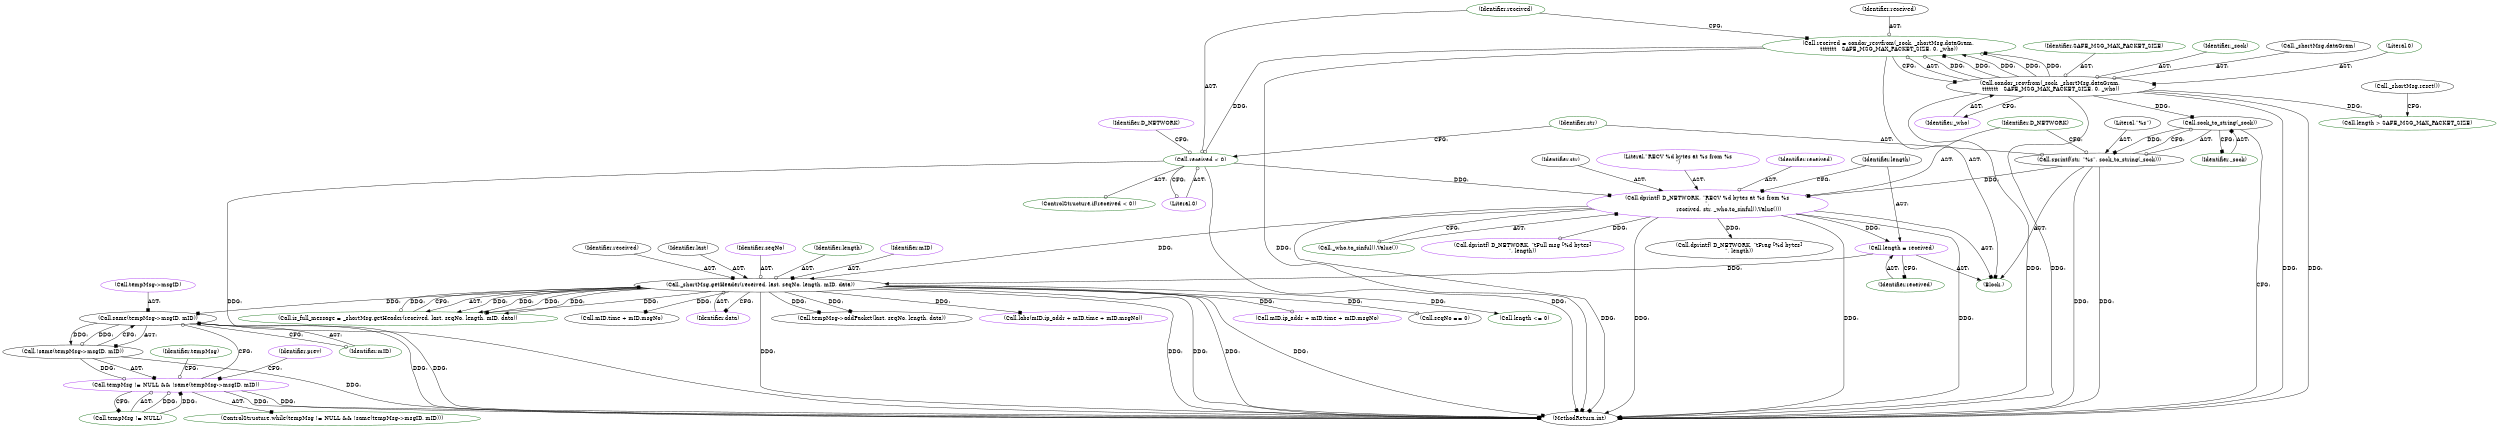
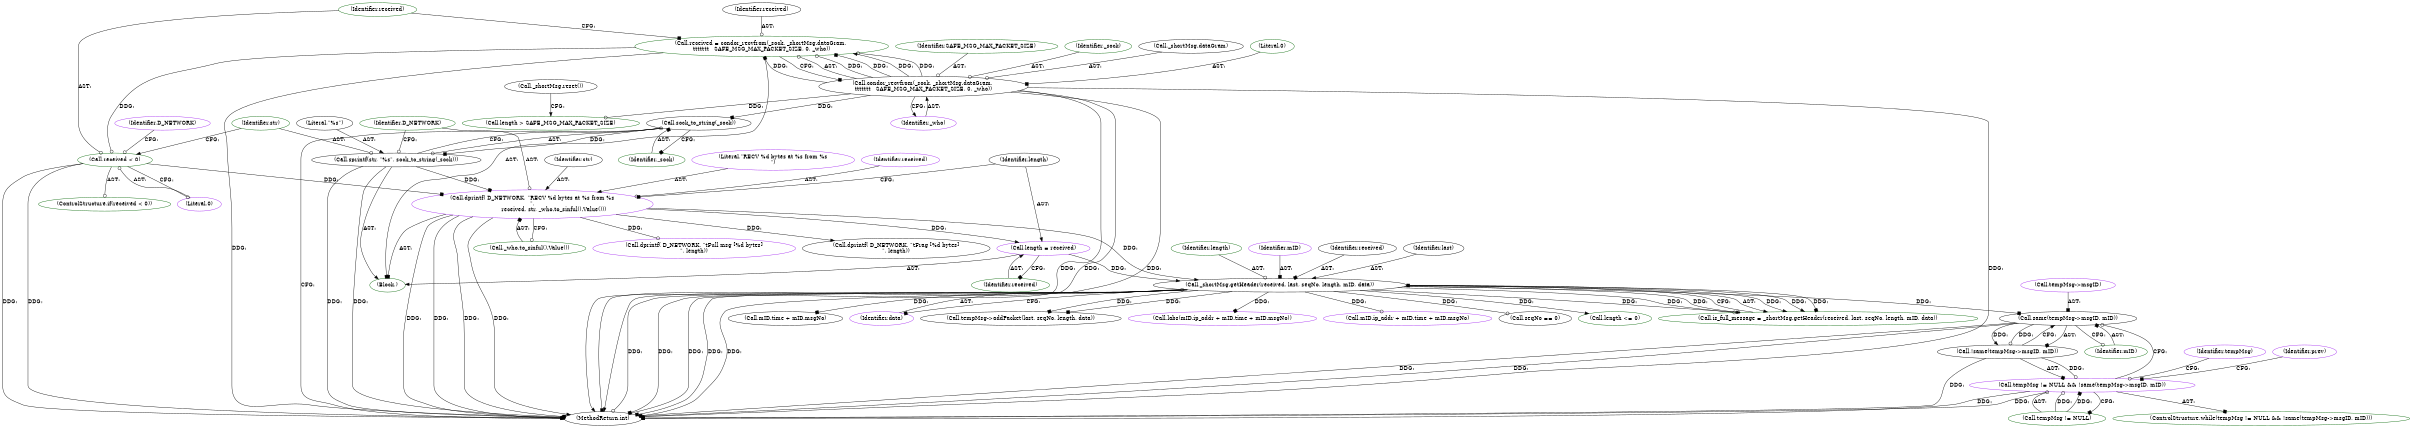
(761, 248) -> none
(191, 352) -> (2225, 352)
